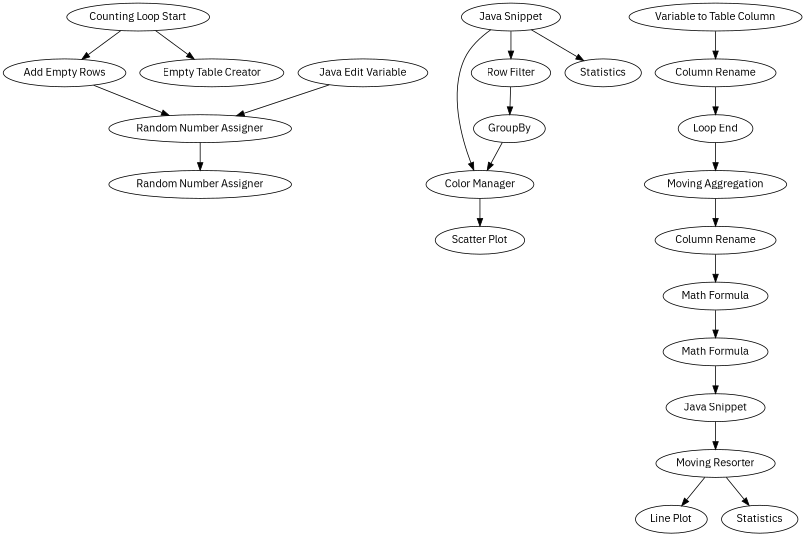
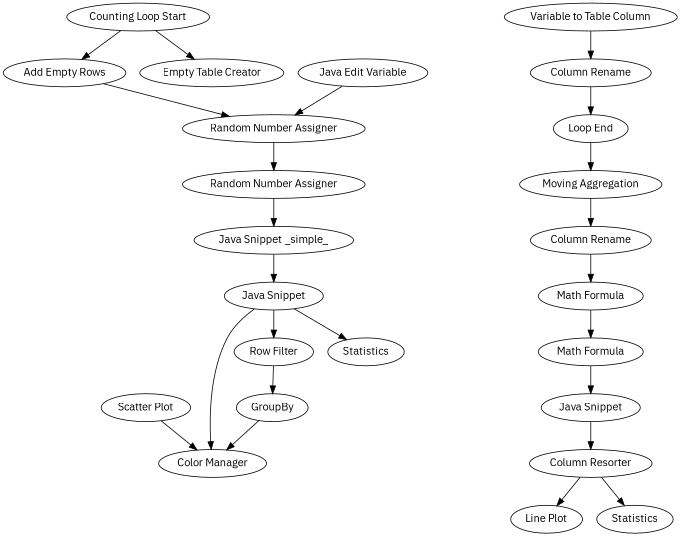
(480, 209) -> (176, 433)
none -> (274, 240)
(716, 463) -> (591, 463)
